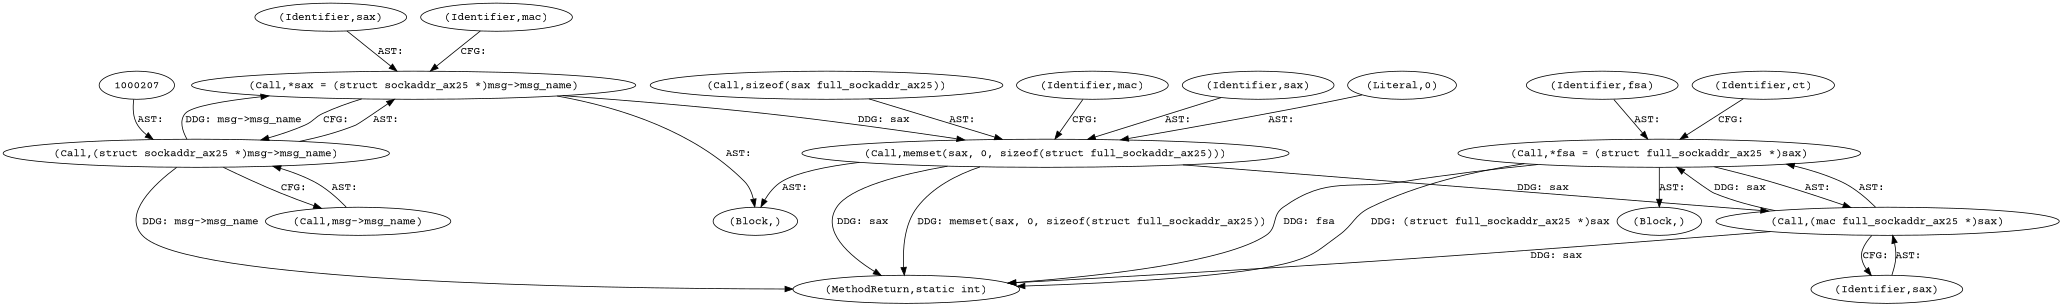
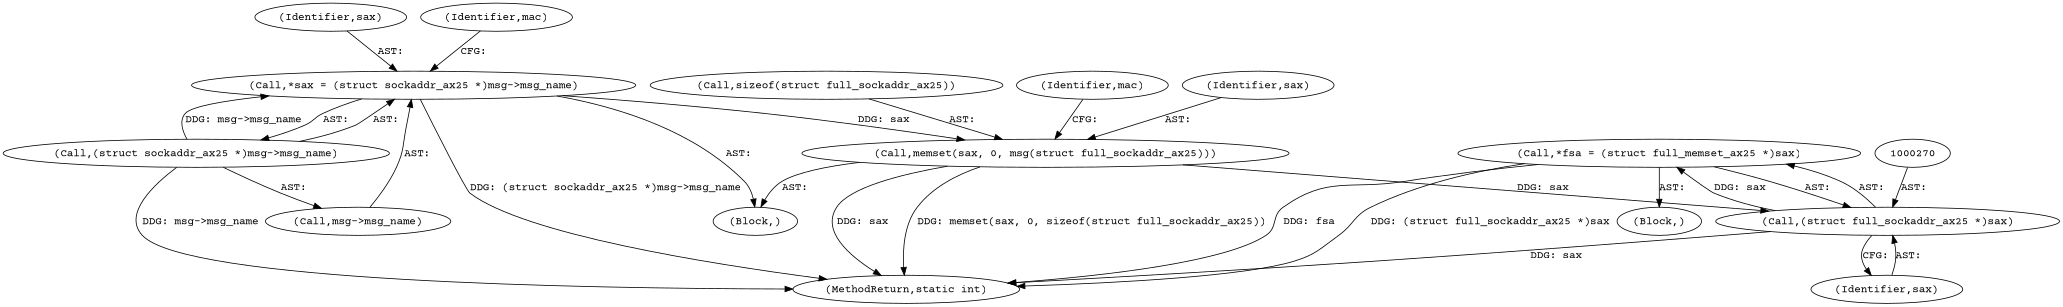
(137, 85) -> none
(827, 85) -> (827, 85)
(1402, 85) -> none
(1602, 85) -> none
(1763, 85) -> none
(339, 119) -> (339, 119)
(1045, 153) -> (1045, 153)
(1659, 153) -> (1659, 153)
none -> (1913, 153)
(316, 183) -> (399, 161)
(297, 187) -> (297, 187)
(1888, 221) -> (1888, 221)
none -> (589, 238)
